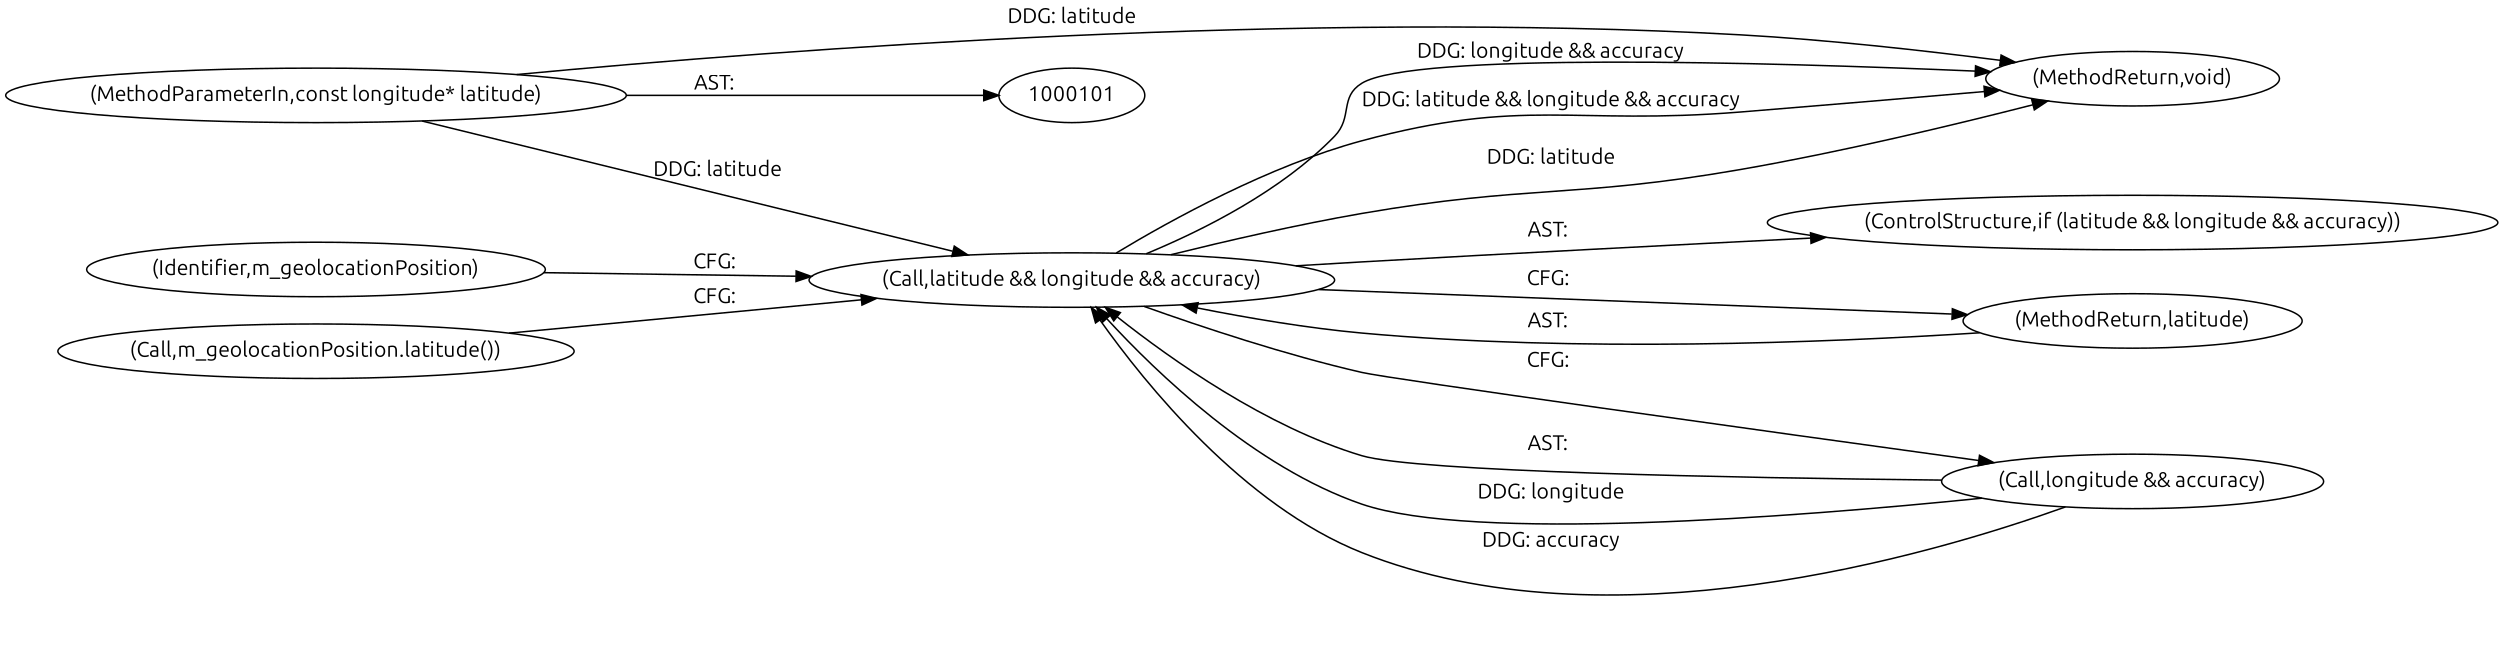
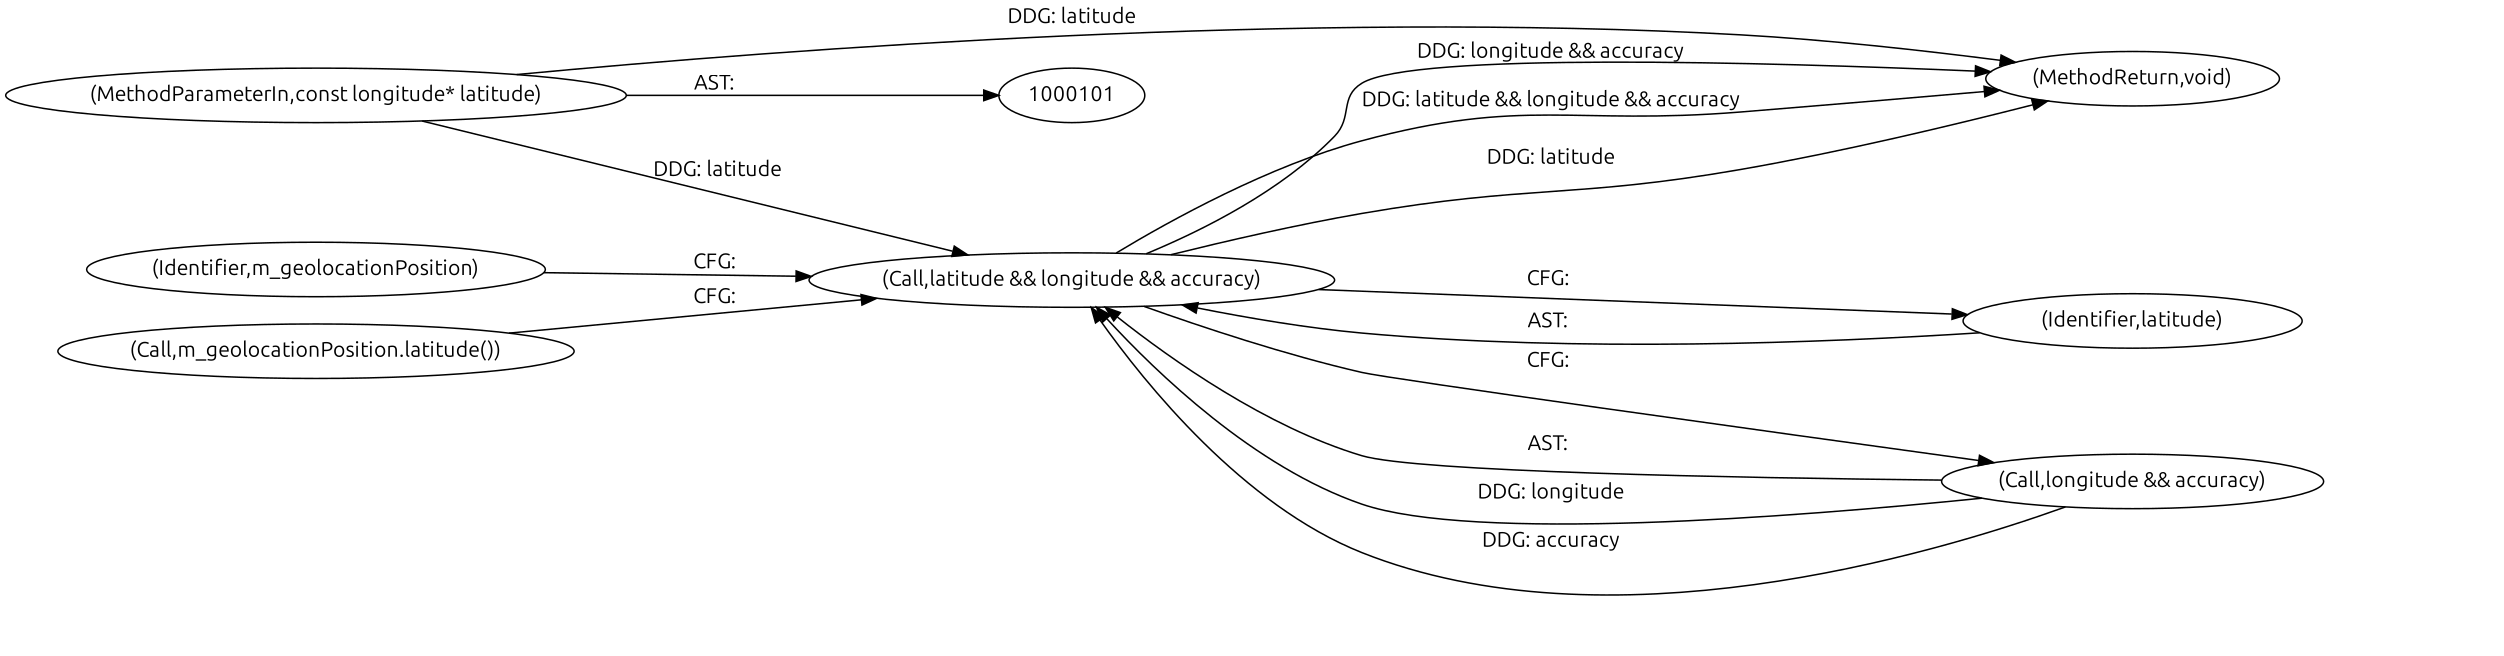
(2133, 223) -> none
(2133, 321) -> (2133, 321)
